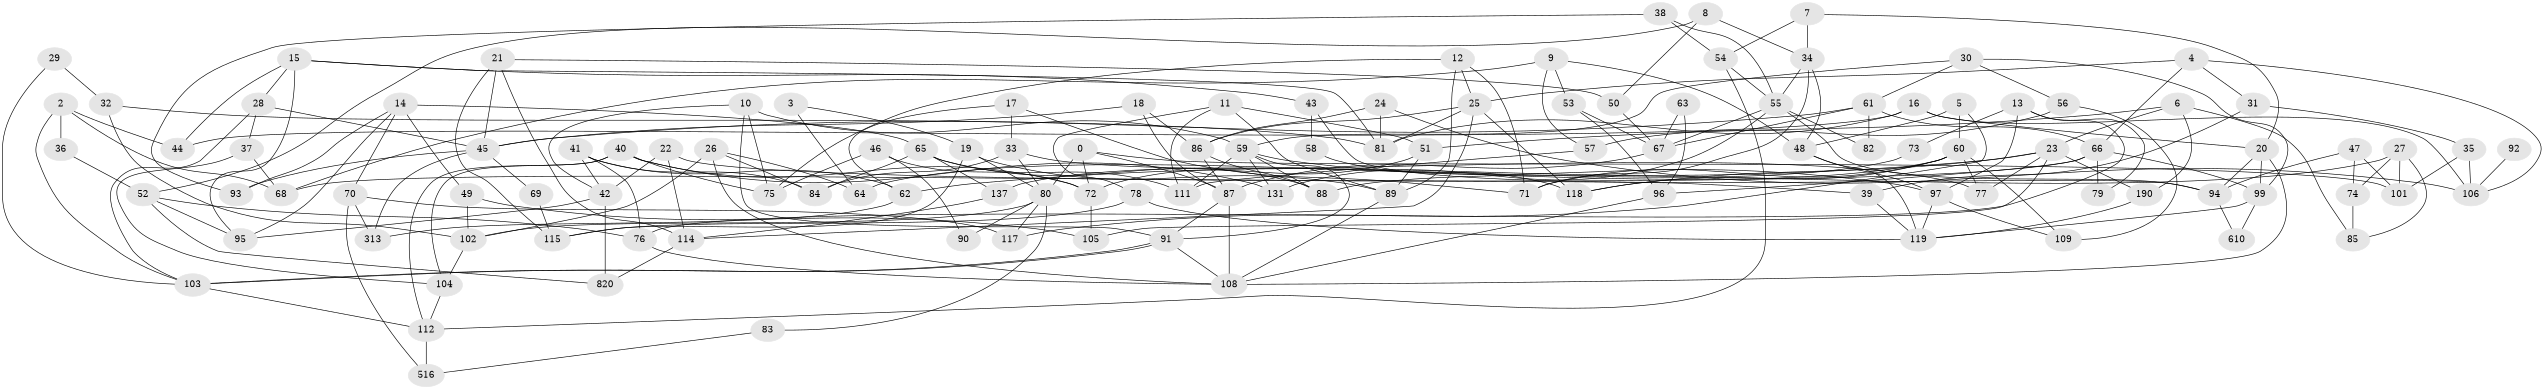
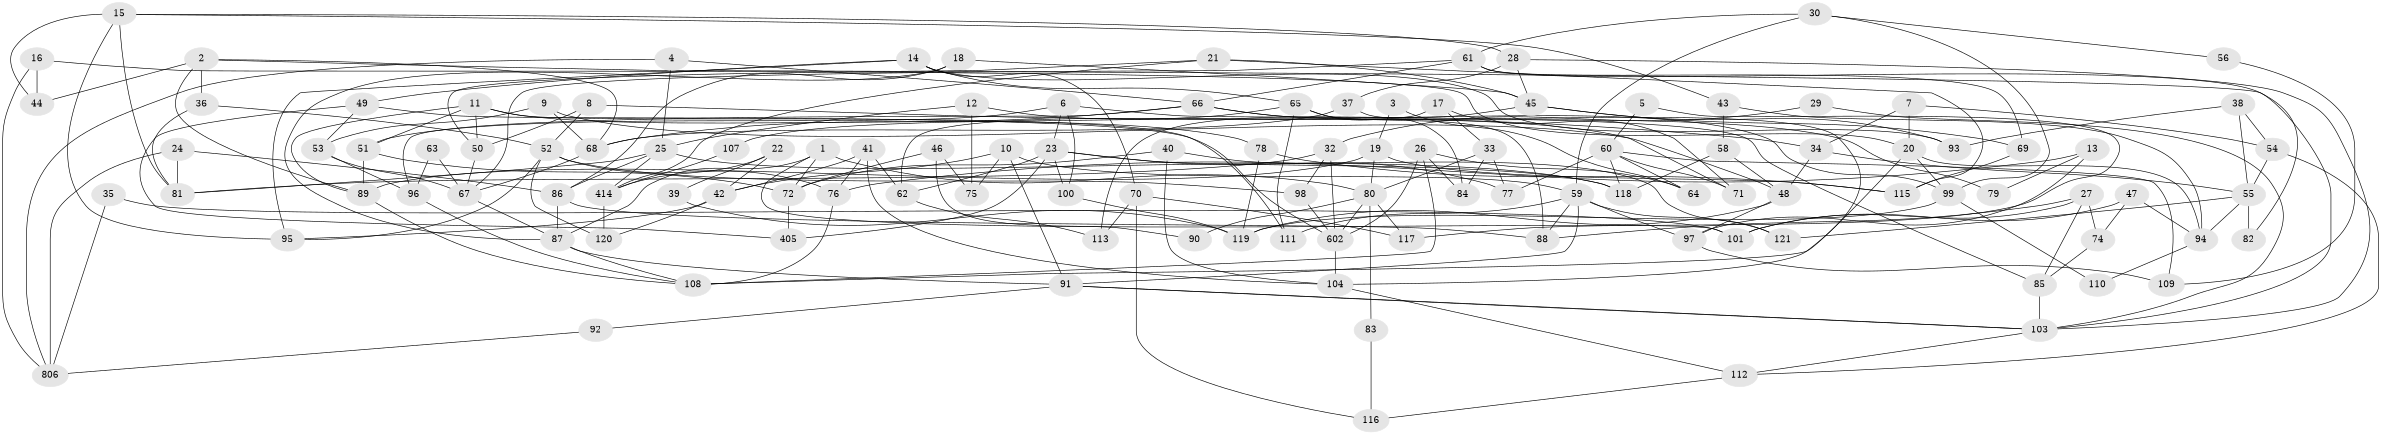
(2253, 104) -> none
(1583, 121) -> (153, 149)
none -> (476, 123)
(1722, 125) -> (530, 175)
(1176, 127) -> (1766, 75)
none -> (338, 129)
(1875, 131) -> (1754, 172)
(1451, 141) -> (235, 151)
(1080, 149) -> (823, 149)
(1590, 149) -> none
(1914, 149) -> none
(1721, 158) -> none
(695, 172) -> (1070, 264)
(711, 181) -> none
(428, 187) -> none
(999, 195) -> (731, 149)
(1276, 195) -> (1783, 240)
none -> (1301, 195)
(2144, 195) -> (1066, 195)
(2471, 195) -> (50, 375)
(1927, 218) -> none
(373, 240) -> (1100, 240)
(468, 240) -> (1335, 240)
(686, 240) -> (604, 195)
(1091, 240) -> (788, 240)
(2237, 240) -> (2097, 285)
(1198, 262) -> (831, 308)
(605, 285) -> (604, 240)
none -> (2040, 308)
(426, 375) -> (1371, 421)
